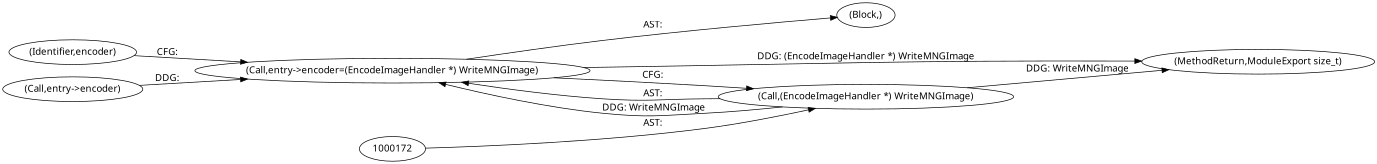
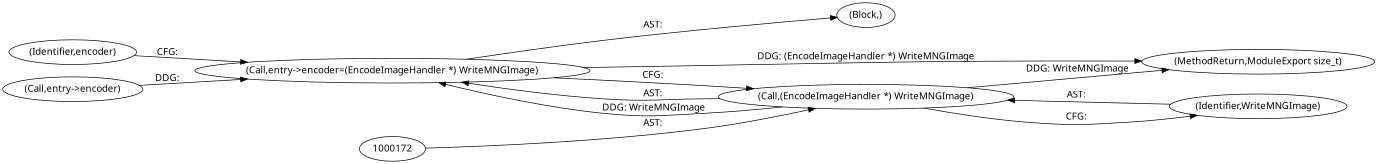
none -> (1258, 106)
